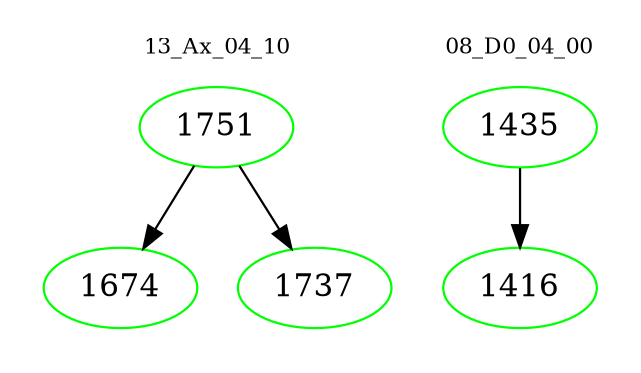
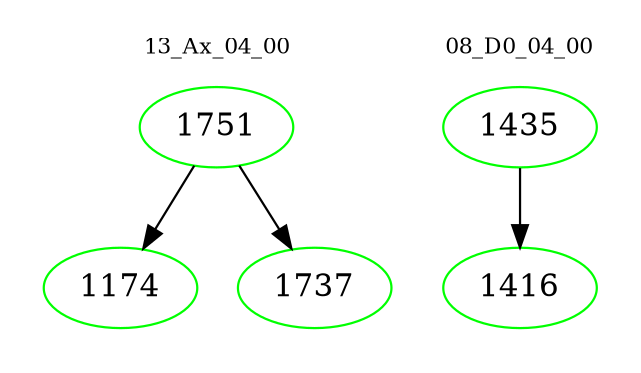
(218, 48) -> (218, 48)
(121, 288) -> (121, 288)
